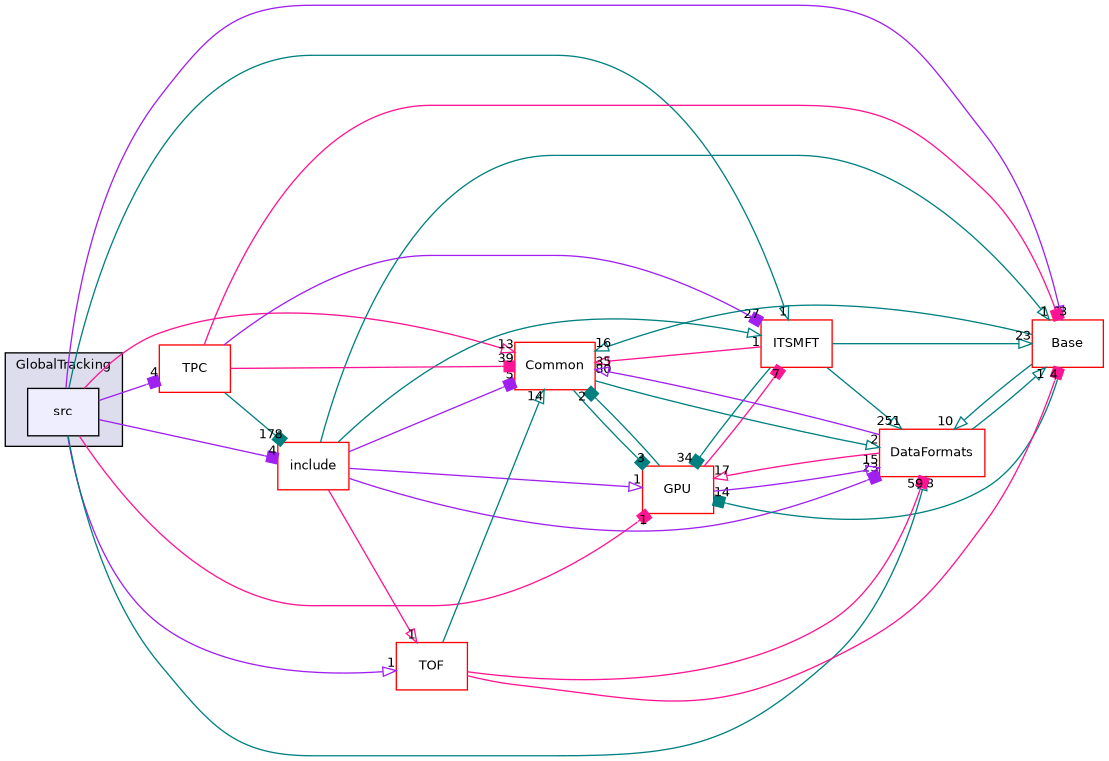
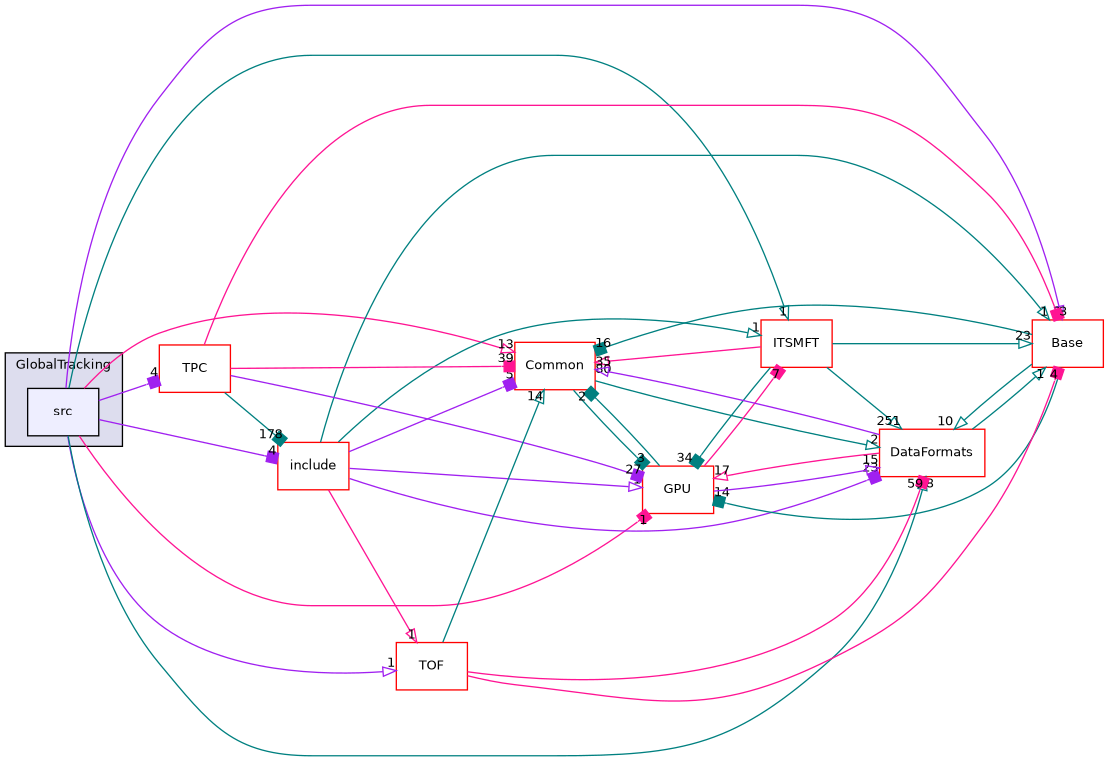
(481, 255) -> (441, 422)
(819, 305) -> (819, 305)
